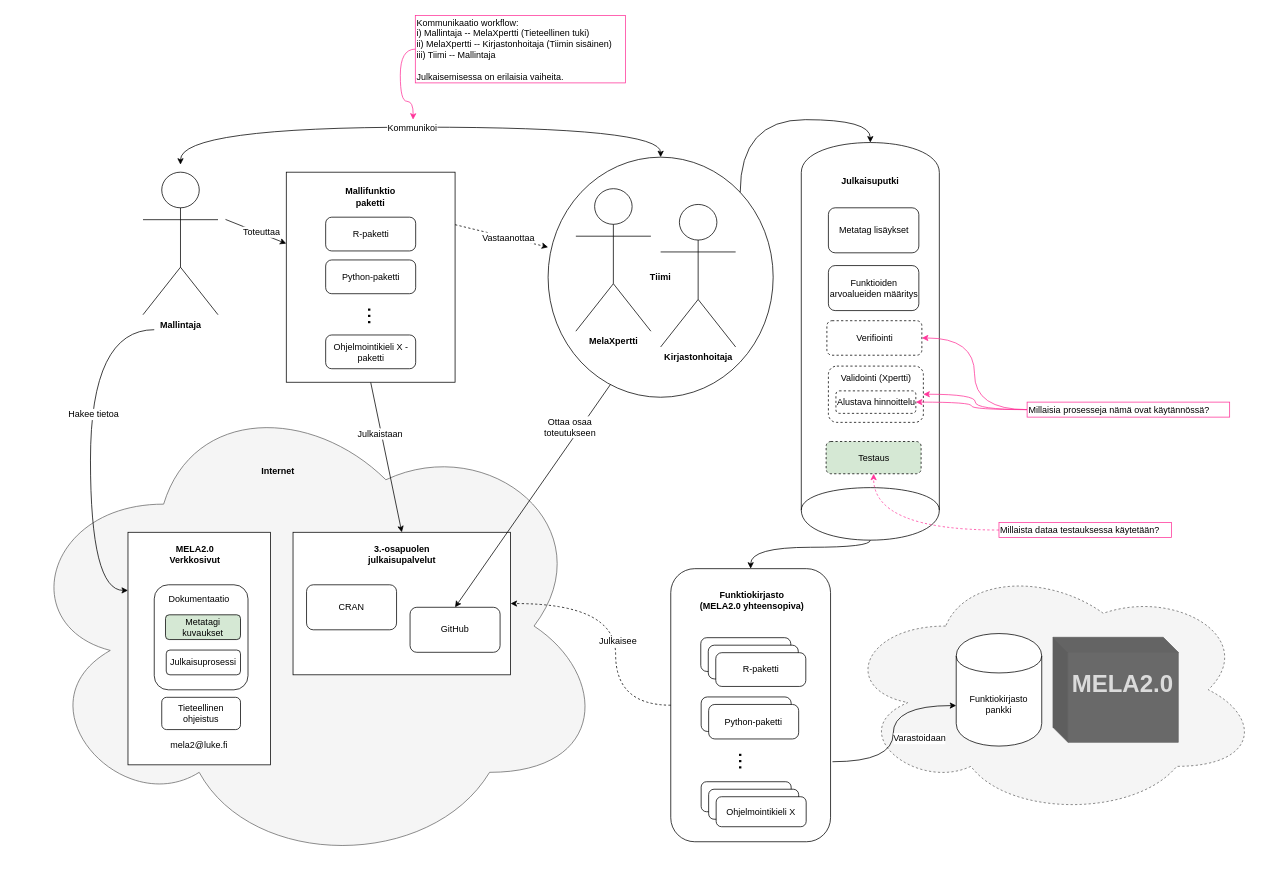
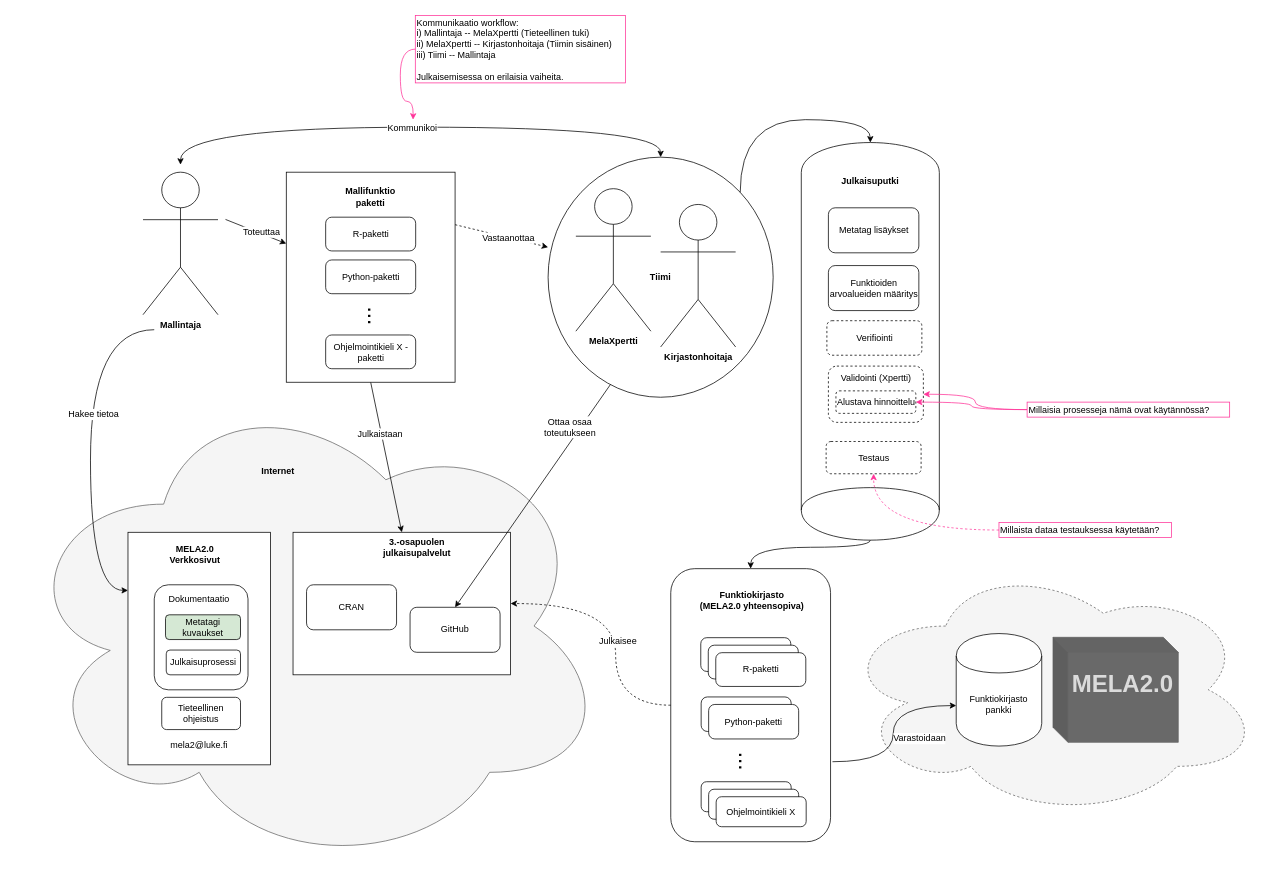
(973, 365) -> none
(873, 458) -> (873, 458)
(402, 555) -> (417, 547)
